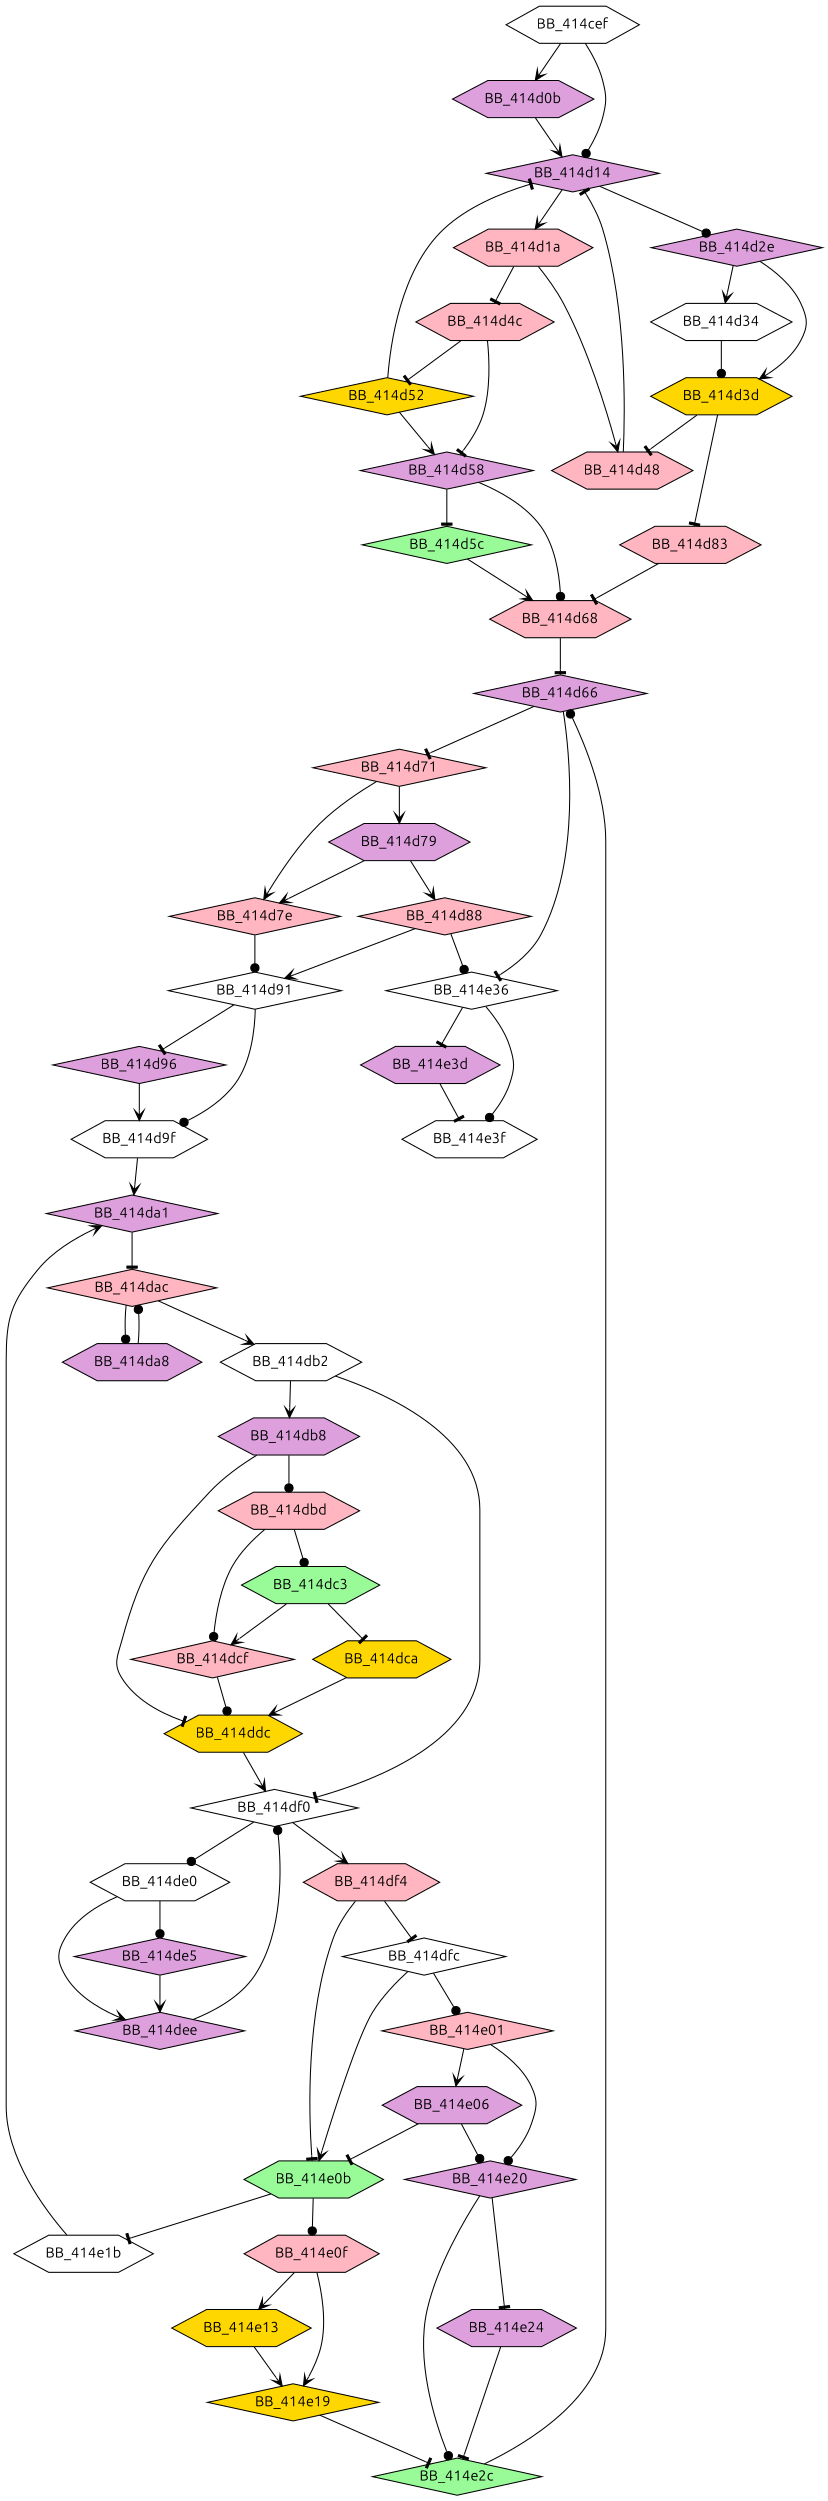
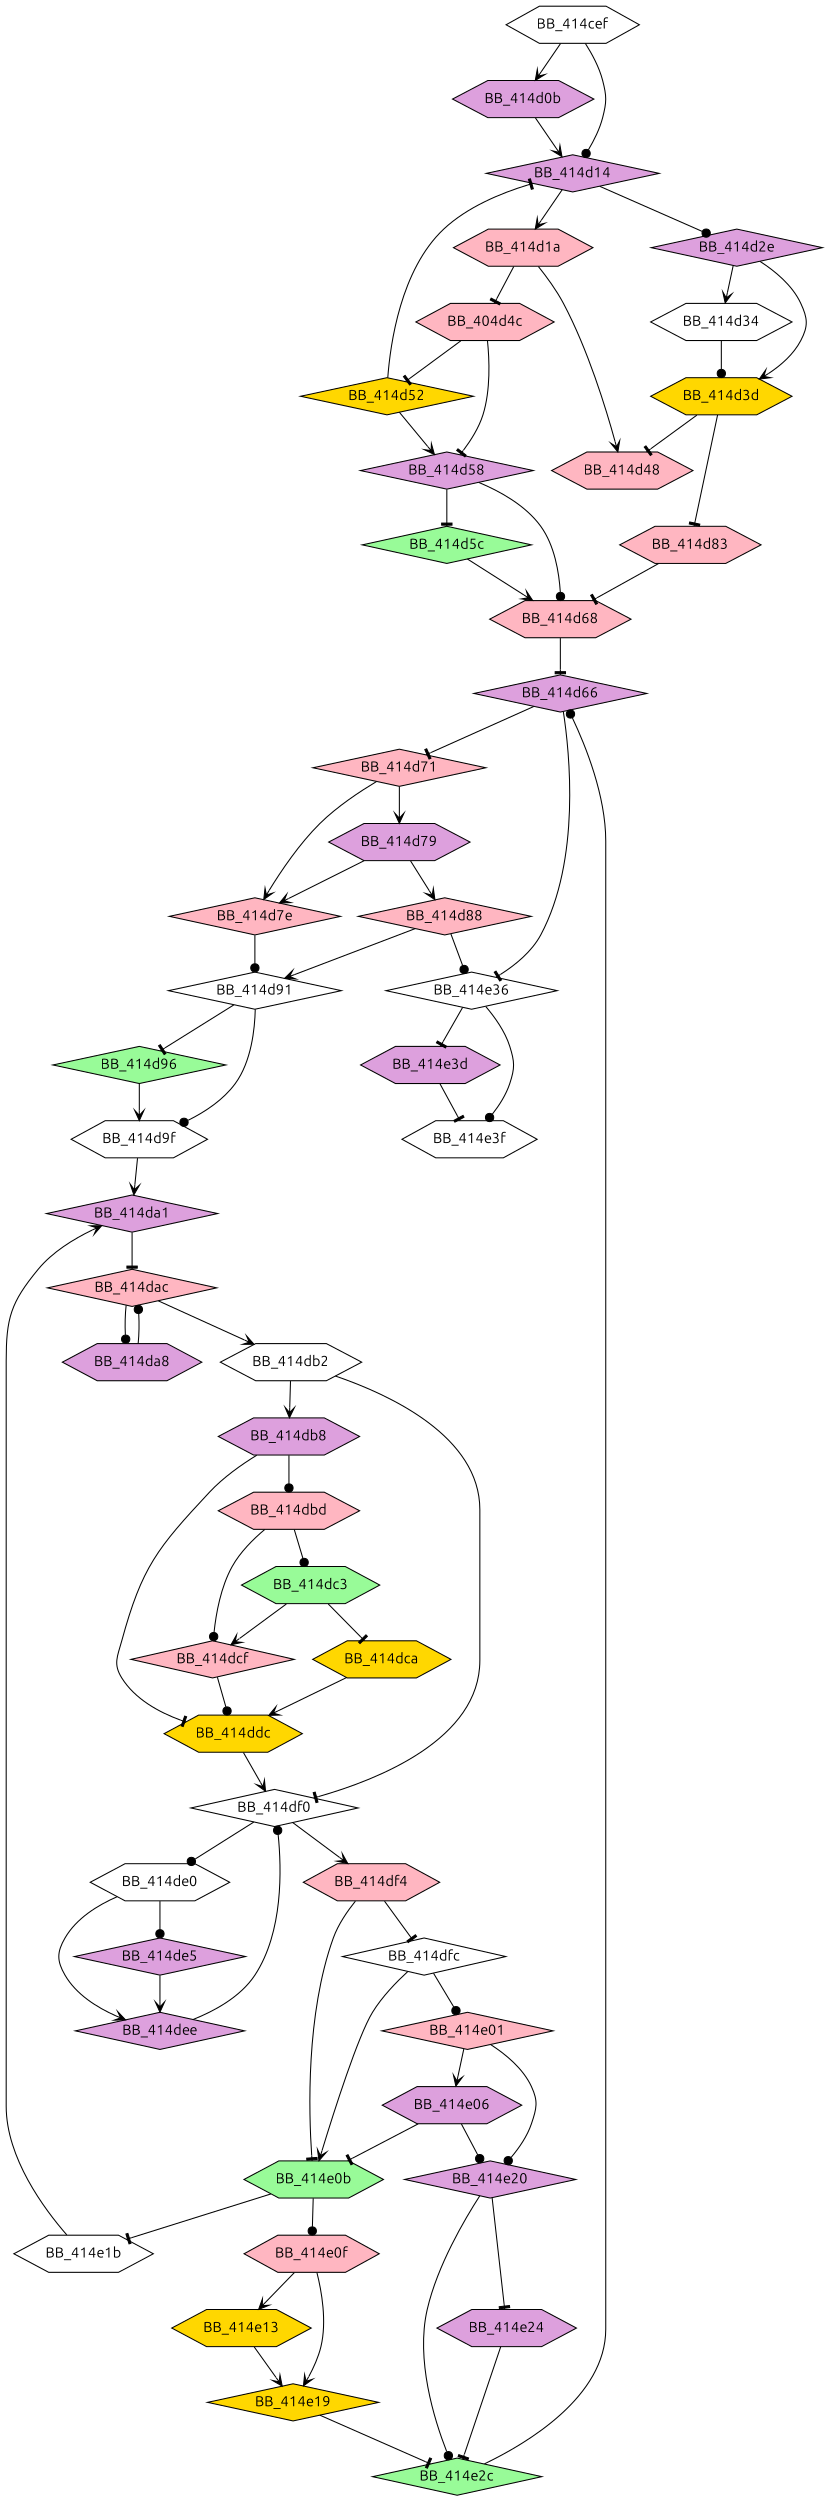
(620, 320) -> none
(485, 322) -> (485, 322)
(139, 1065) -> (139, 1065)
